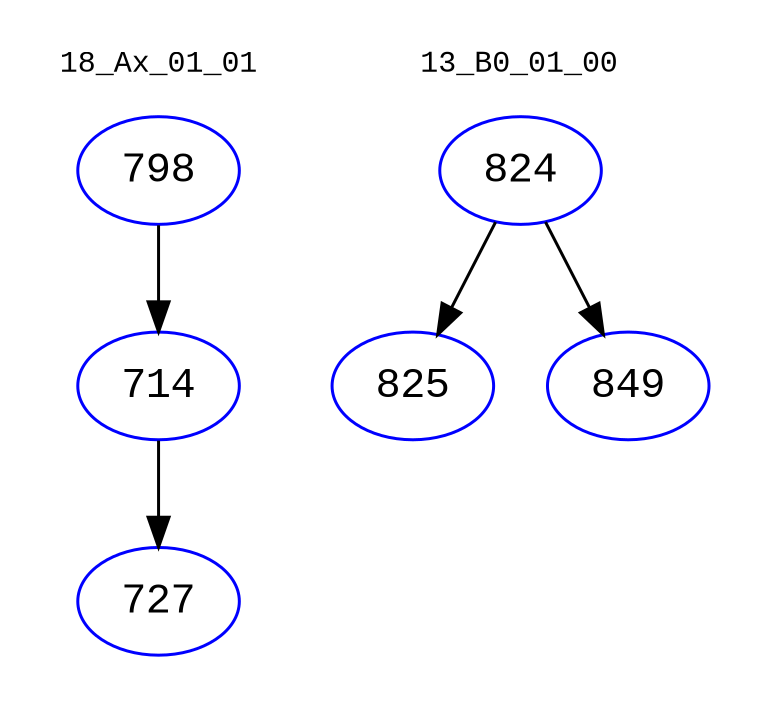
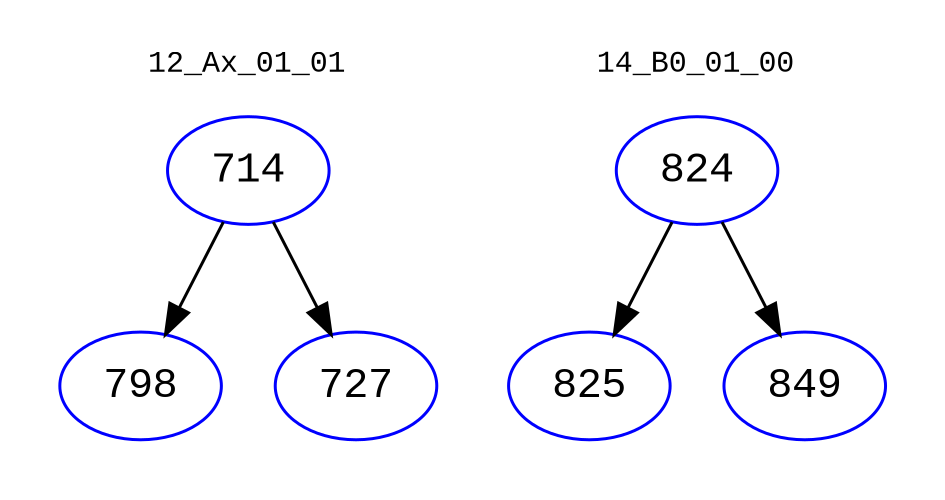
(160, 64) -> (248, 64)
(521, 64) -> (697, 64)
(159, 264) -> (201, 265)
